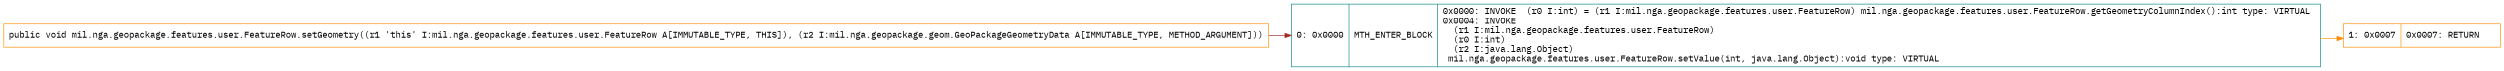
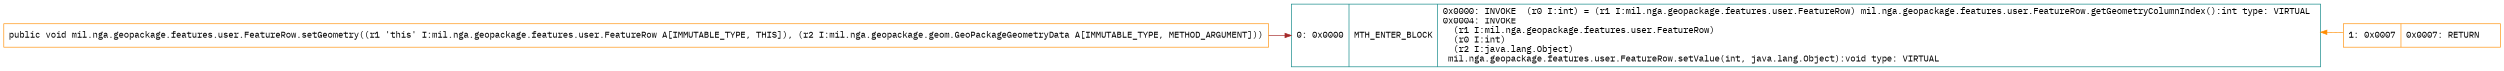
(2329, 39) -> (2335, 32)
